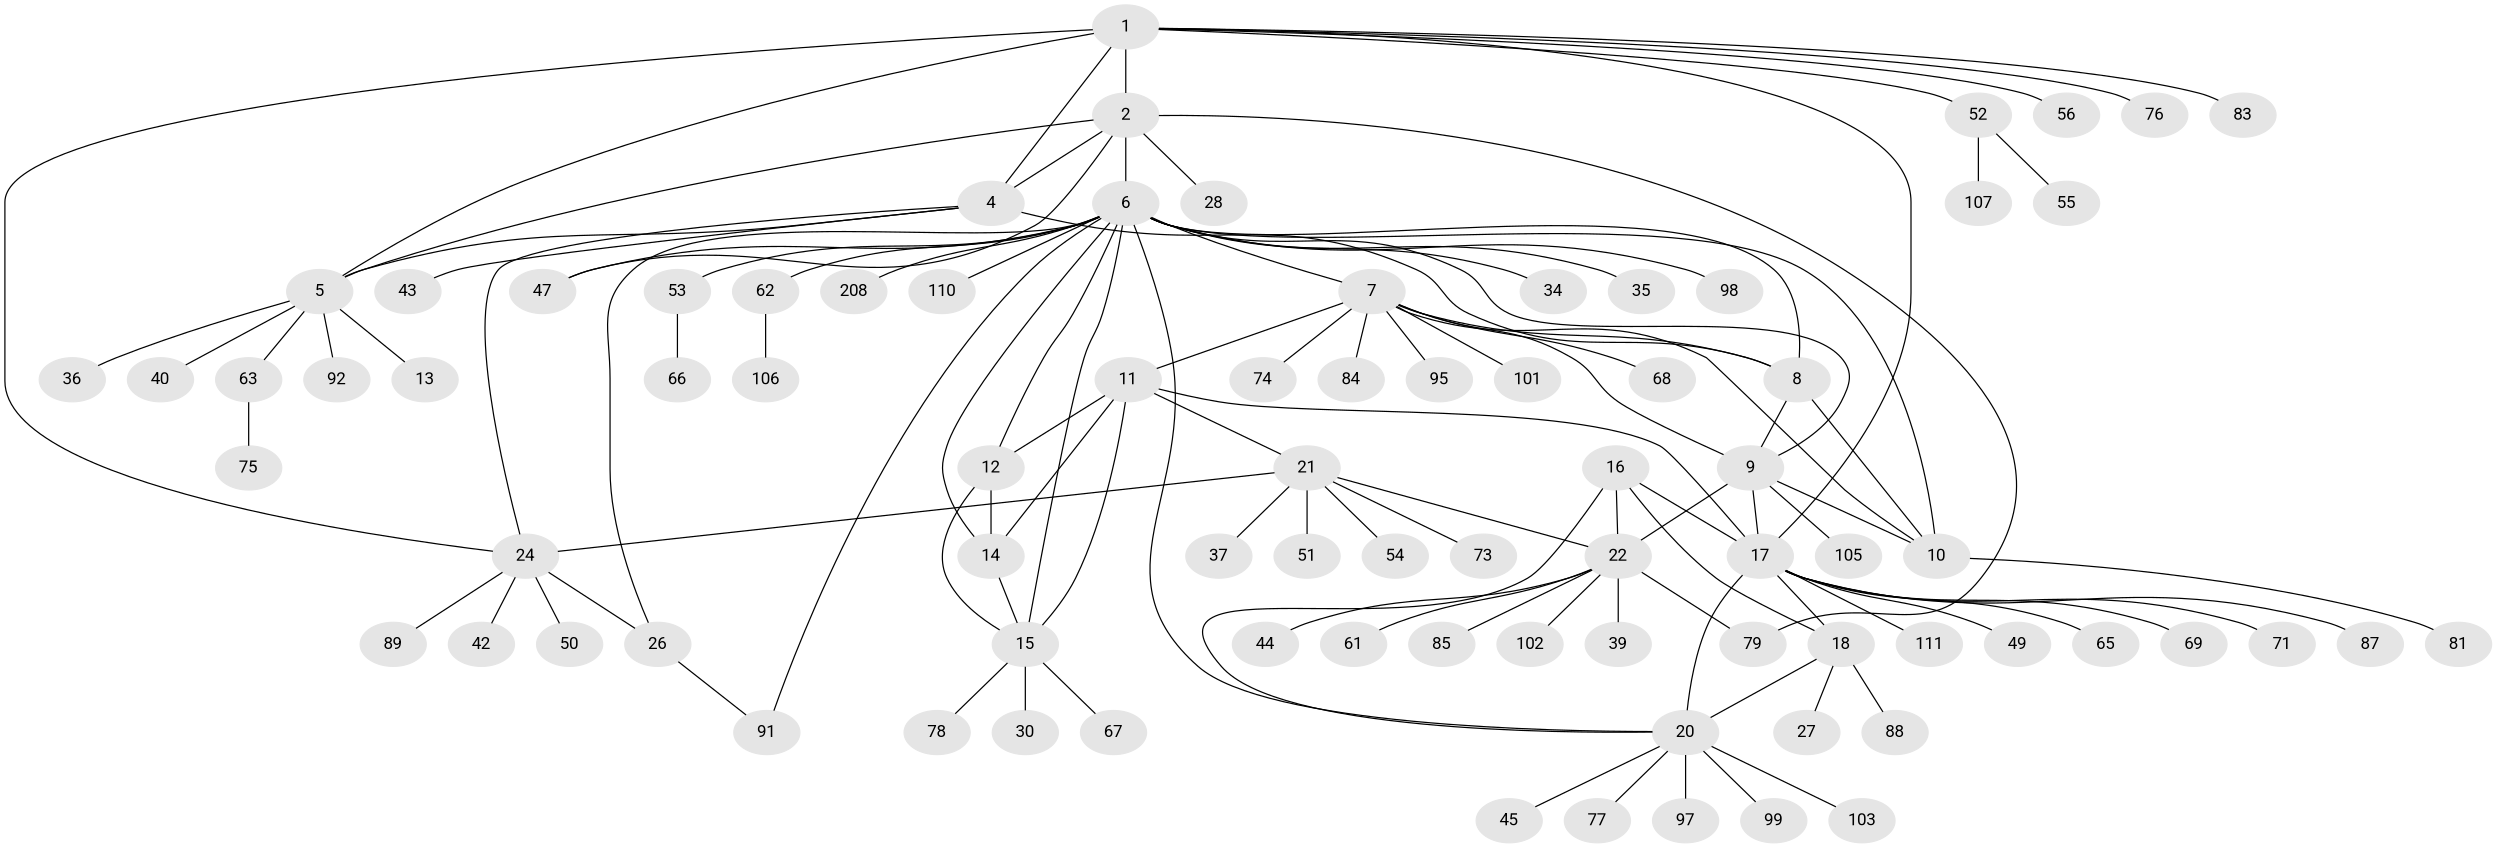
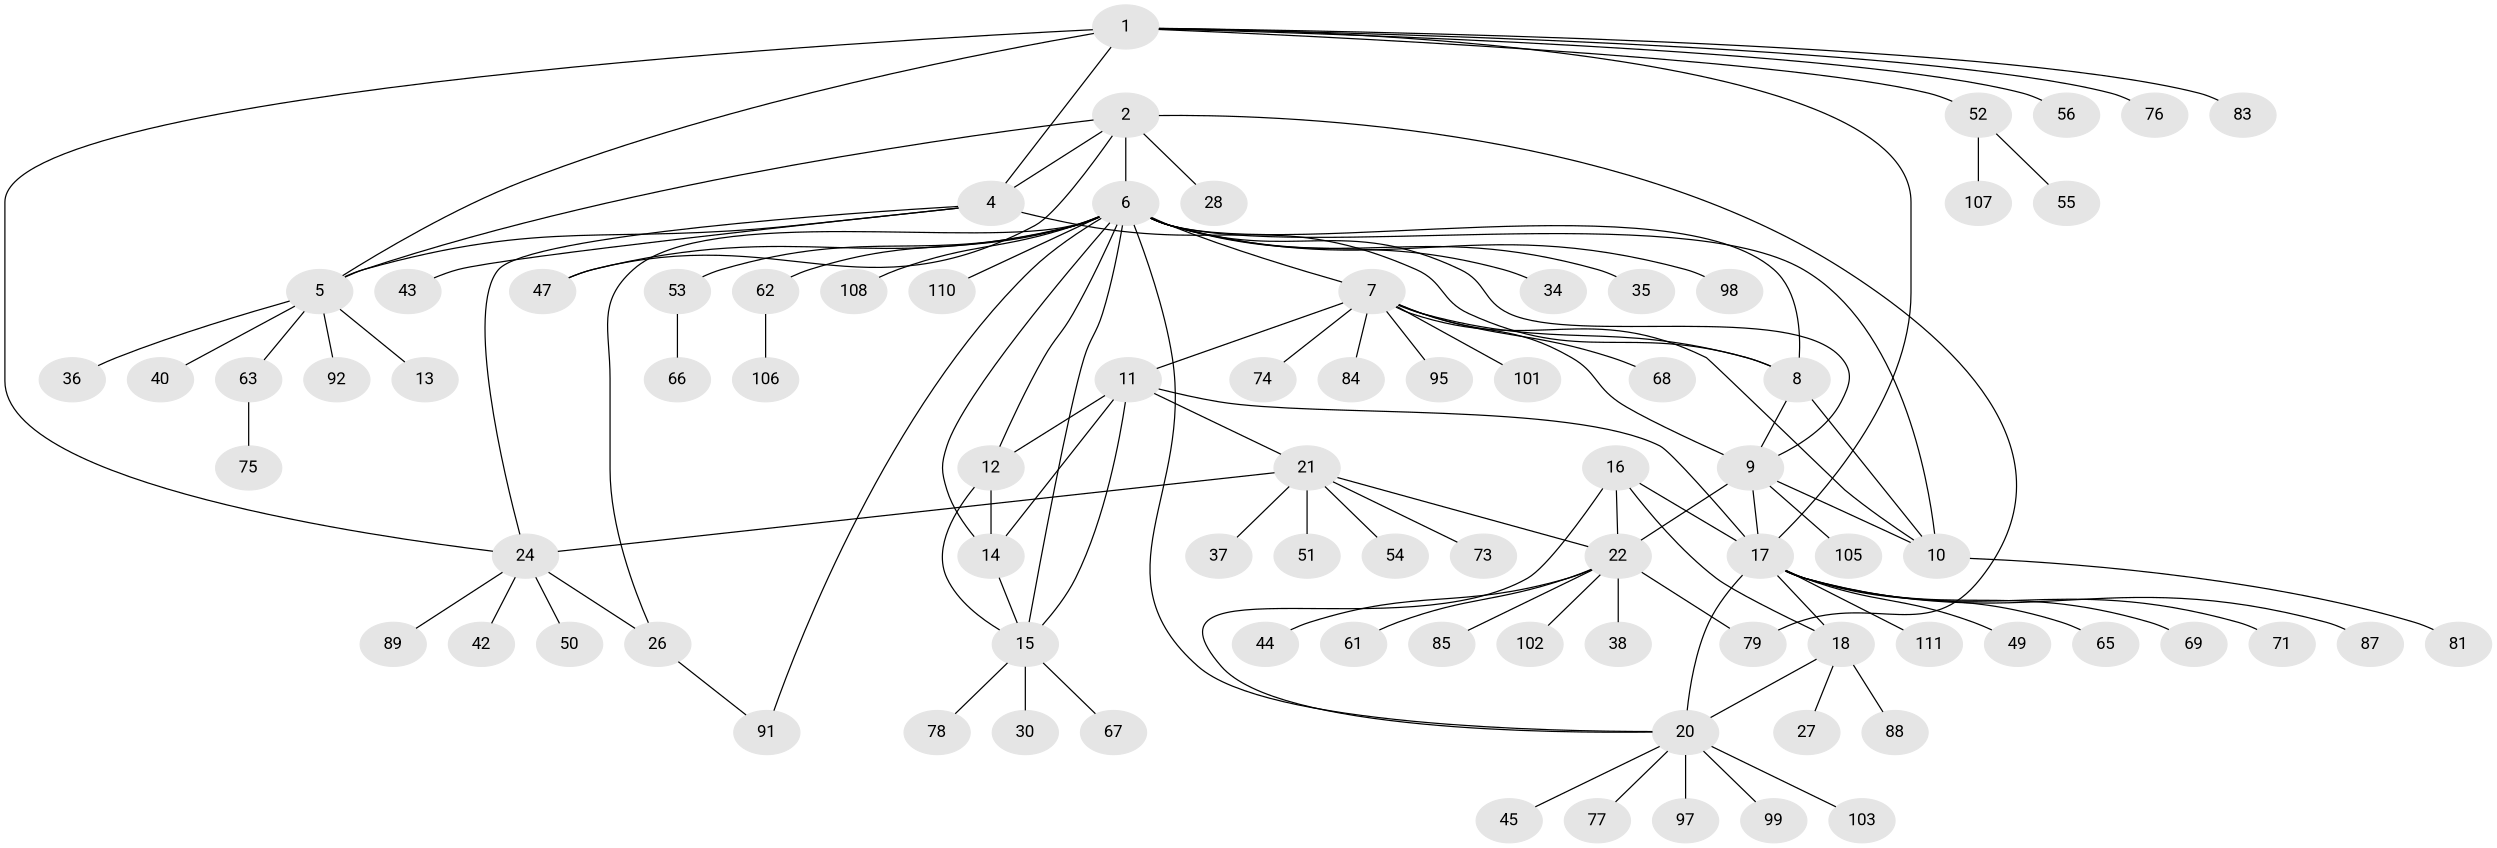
(1126, 71) -> none
(854, 292) -> (854, 292)
(1618, 644) -> (1618, 644)
